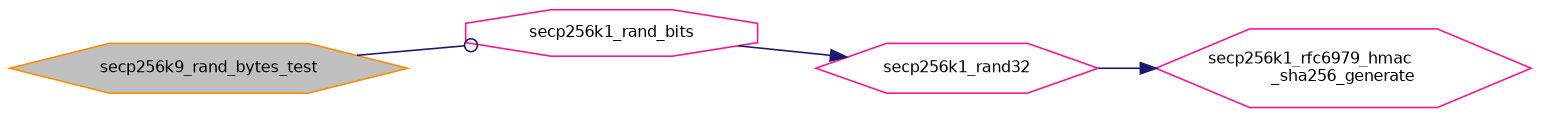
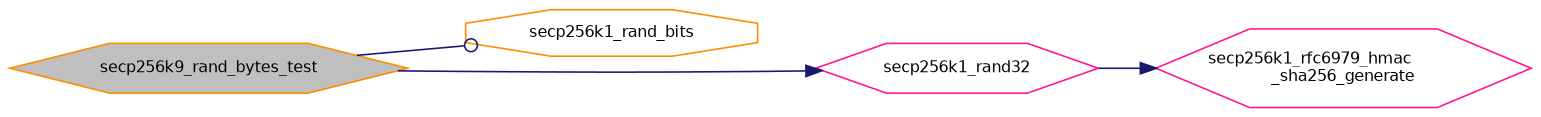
(612, 33) -> (612, 33)
(784, 51) -> (602, 72)
